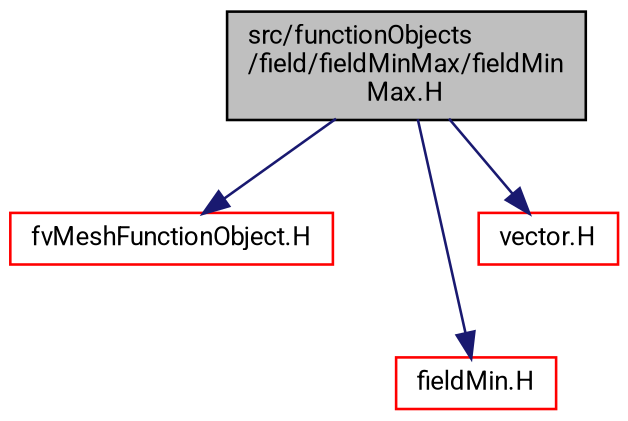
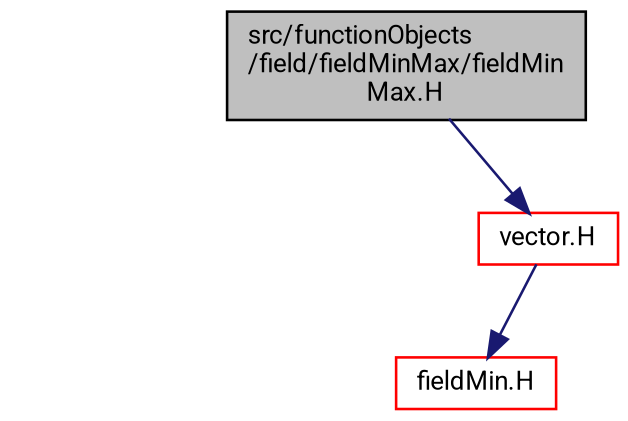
(442, 226) -> (518, 299)
(172, 239) -> none
